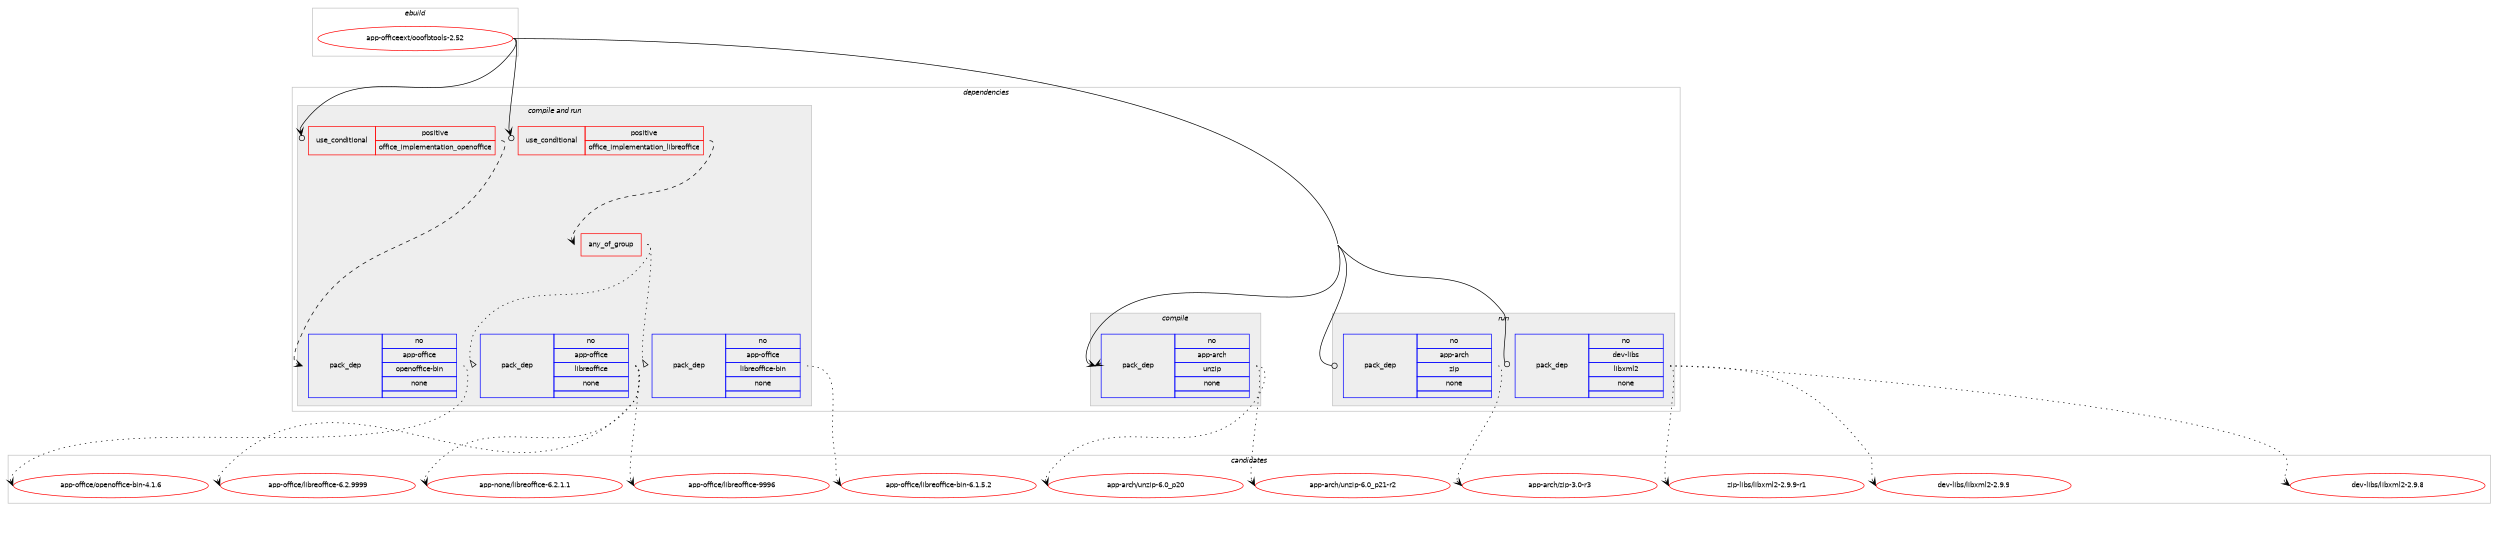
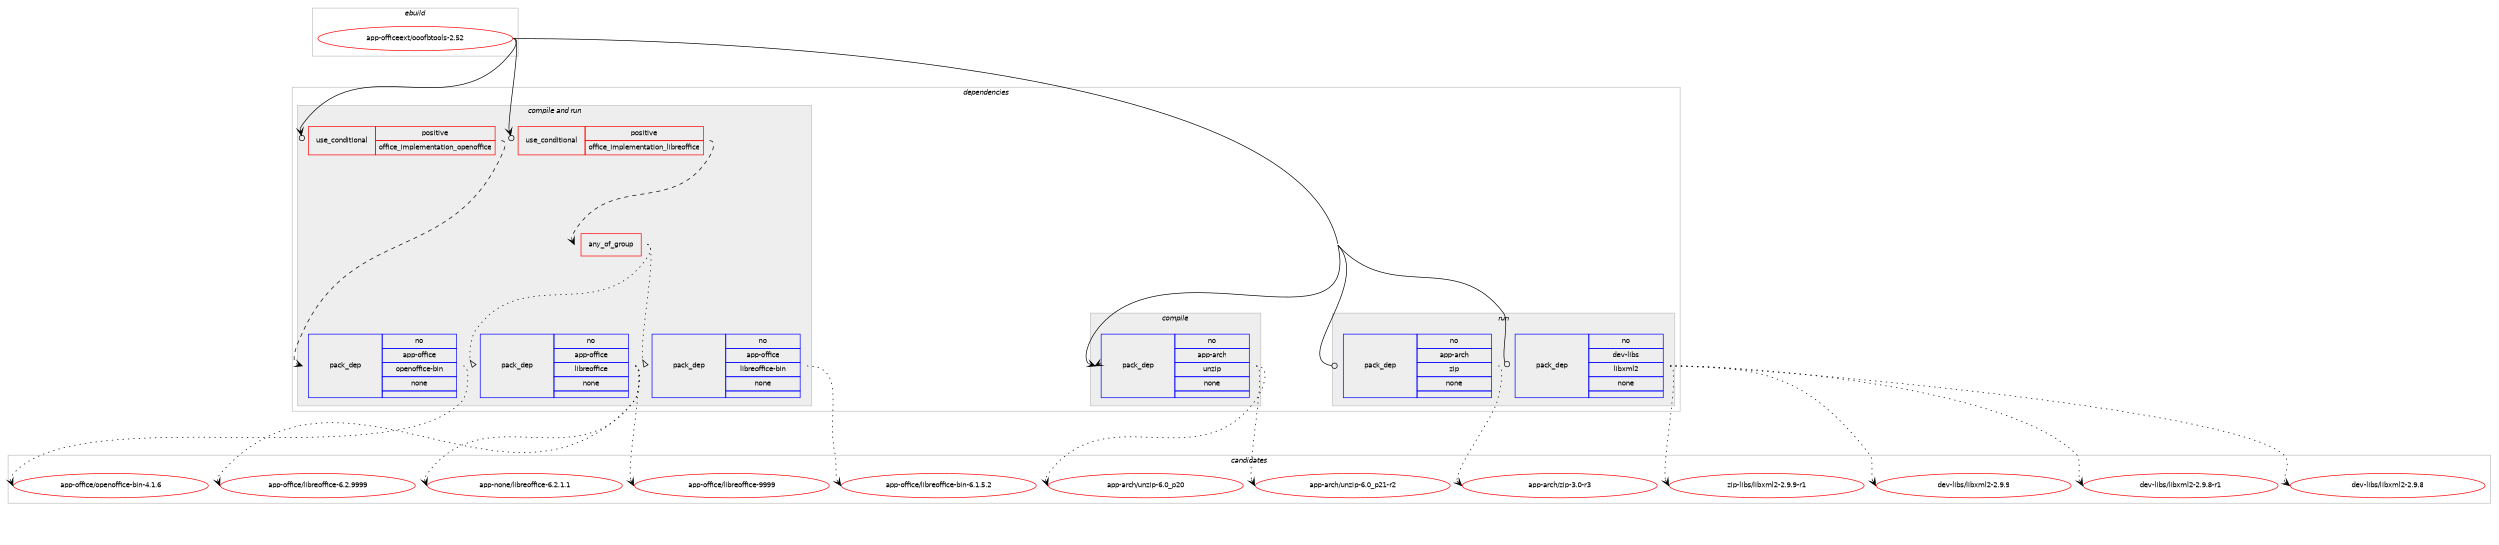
(732, 486) -> (732, 486)
none -> (2181, 486)
